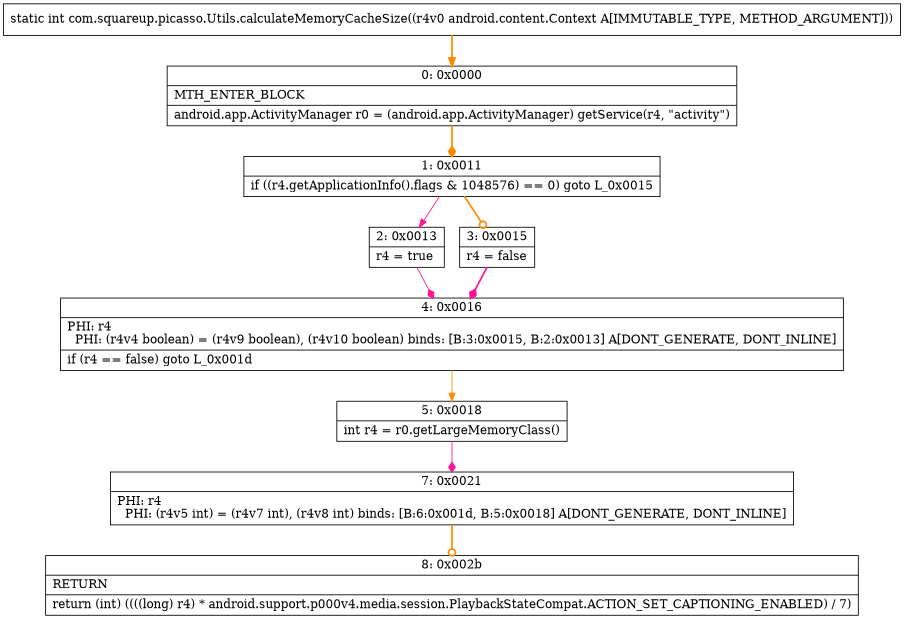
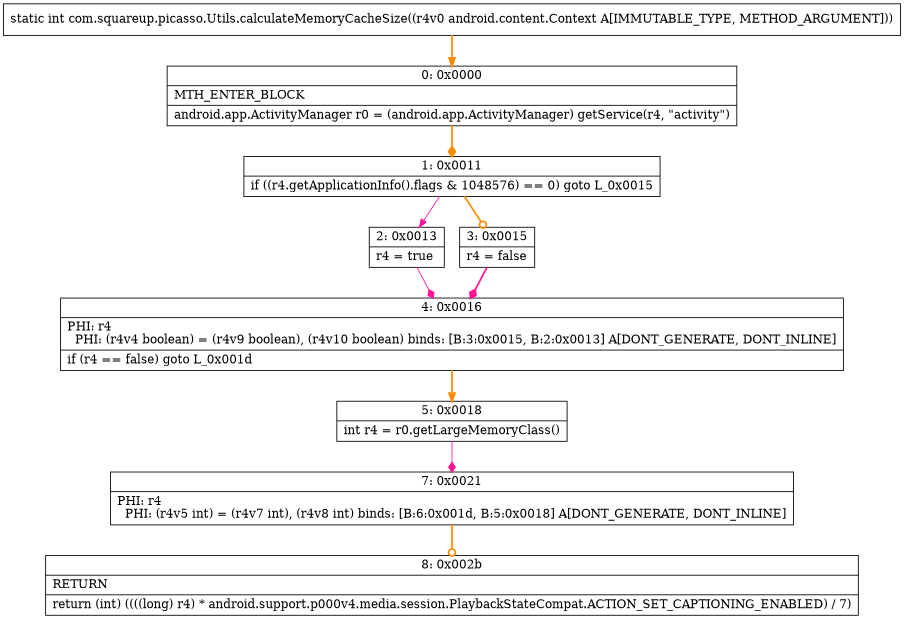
(452, 382) -> (452, 382)
